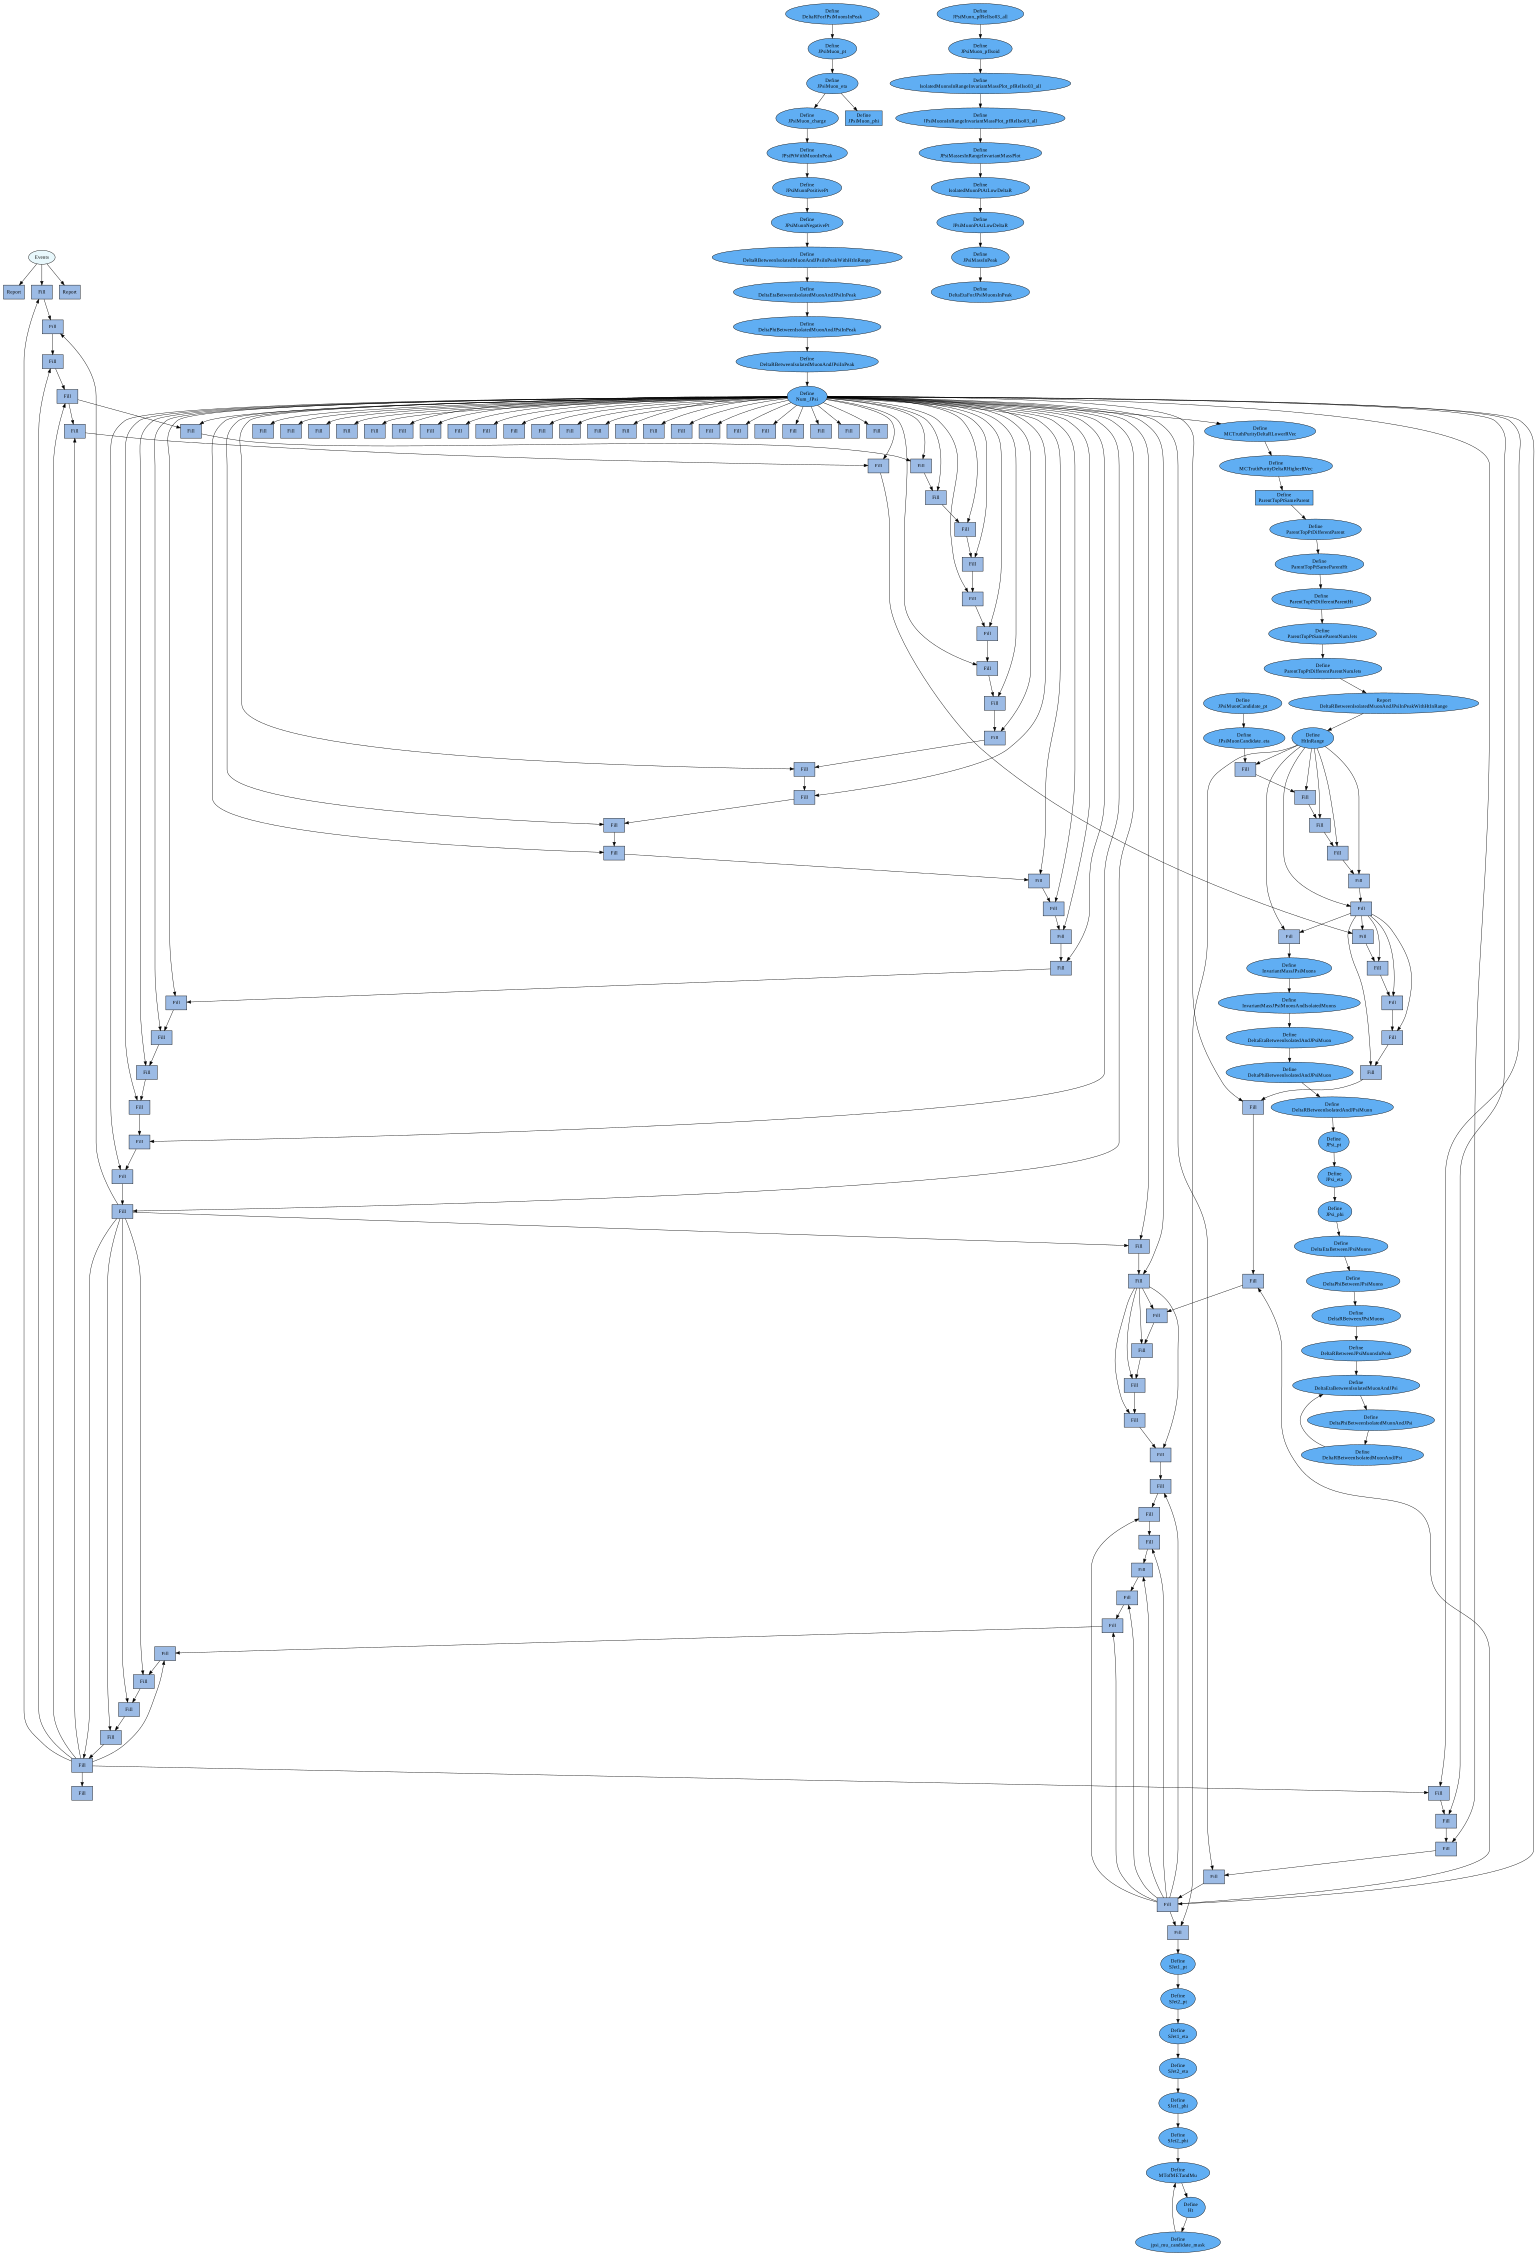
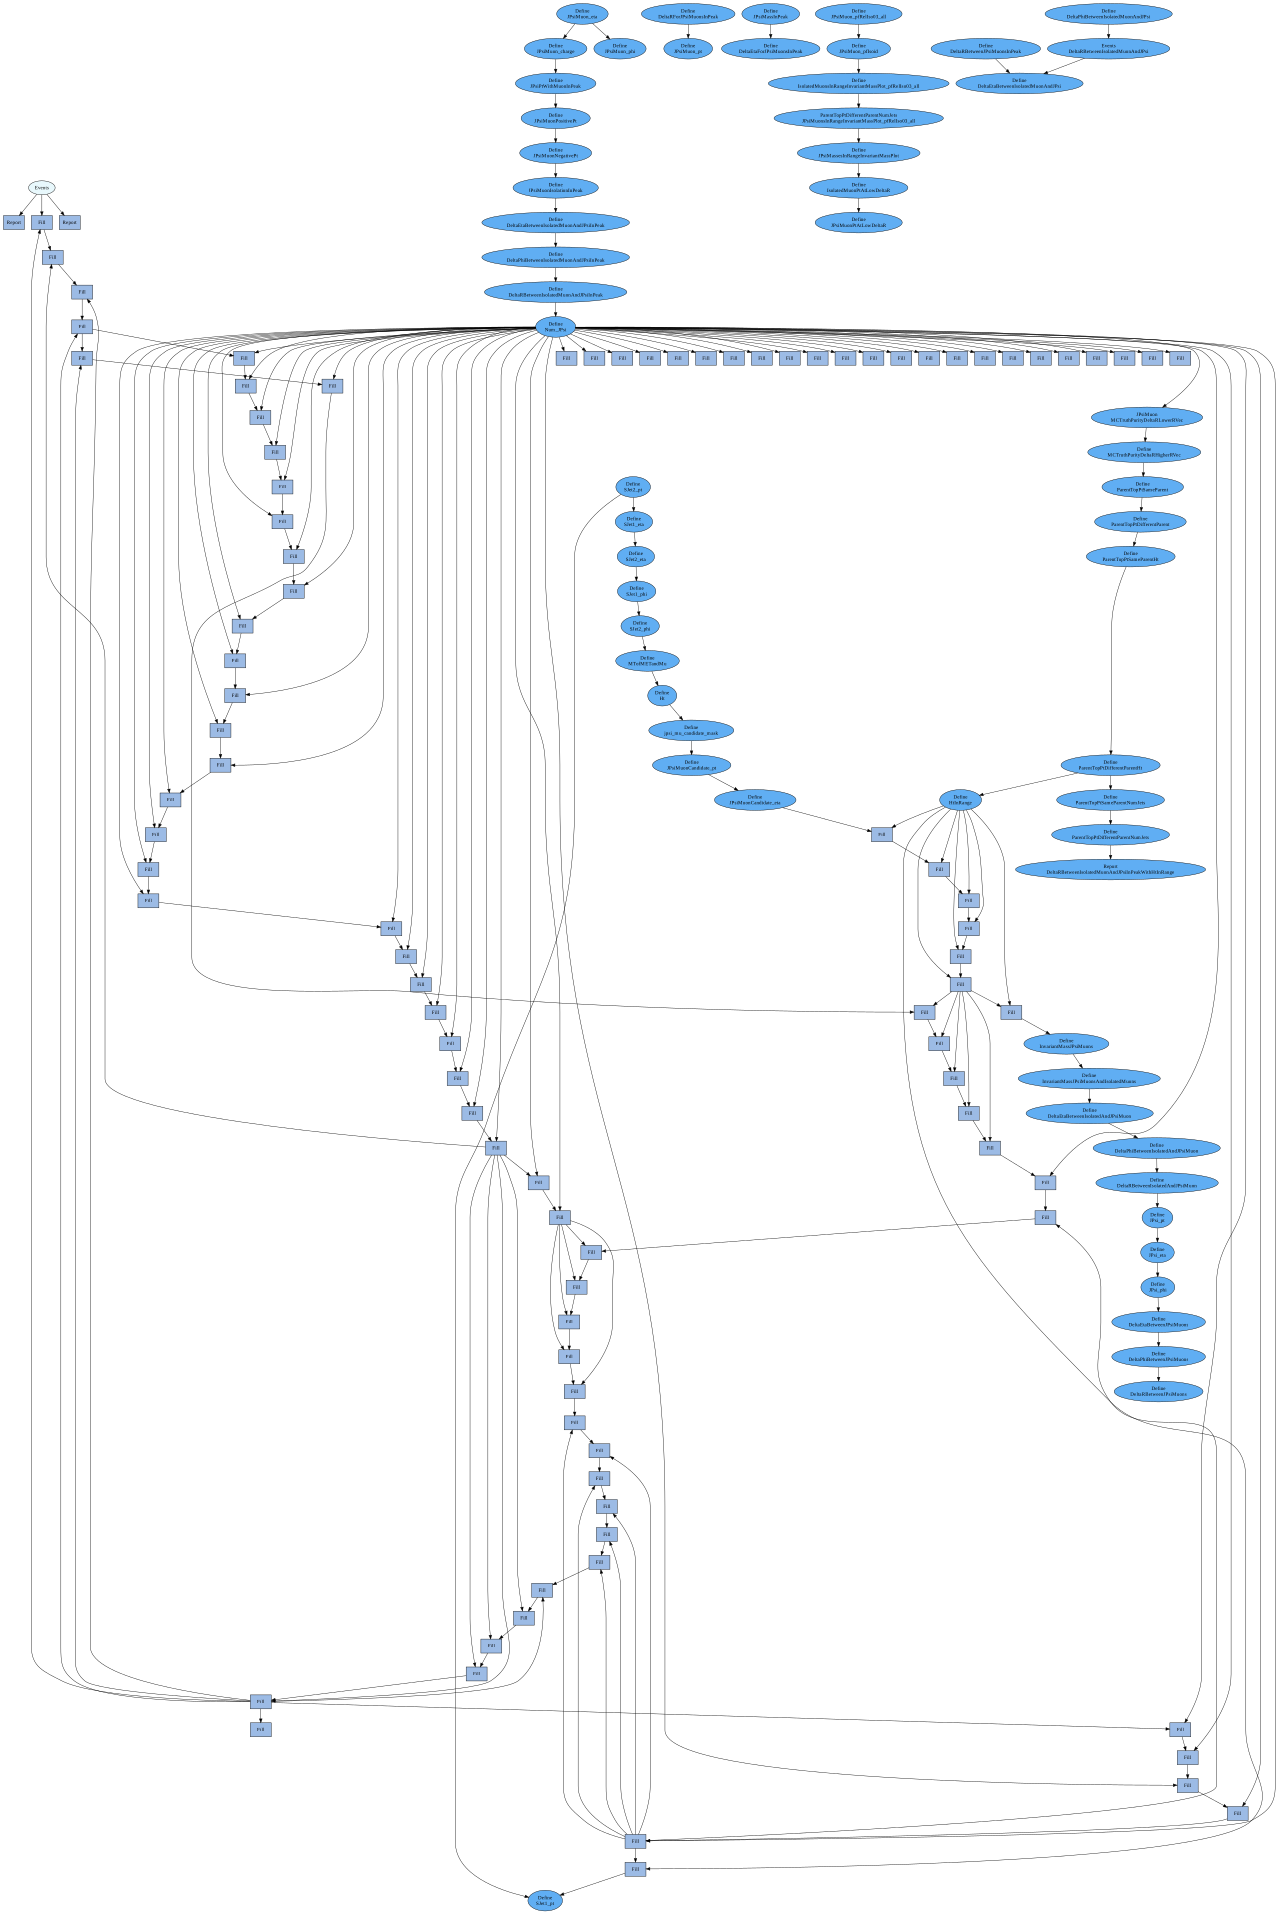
(832, 64) -> none
(864, 118) -> (620, 49)
(980, 118) -> (859, 118)
(980, 238) -> none
(807, 257) -> (556, 188)
(1260, 431) -> (1147, 417)
(1284, 498) -> (1143, 487)
(1347, 721) -> (1030, 784)
(1356, 1331) -> none
(1363, 1401) -> none
(1362, 1455) -> (1109, 49)
(1178, 1980) -> (457, 1196)
(1172, 2209) -> (691, 746)
